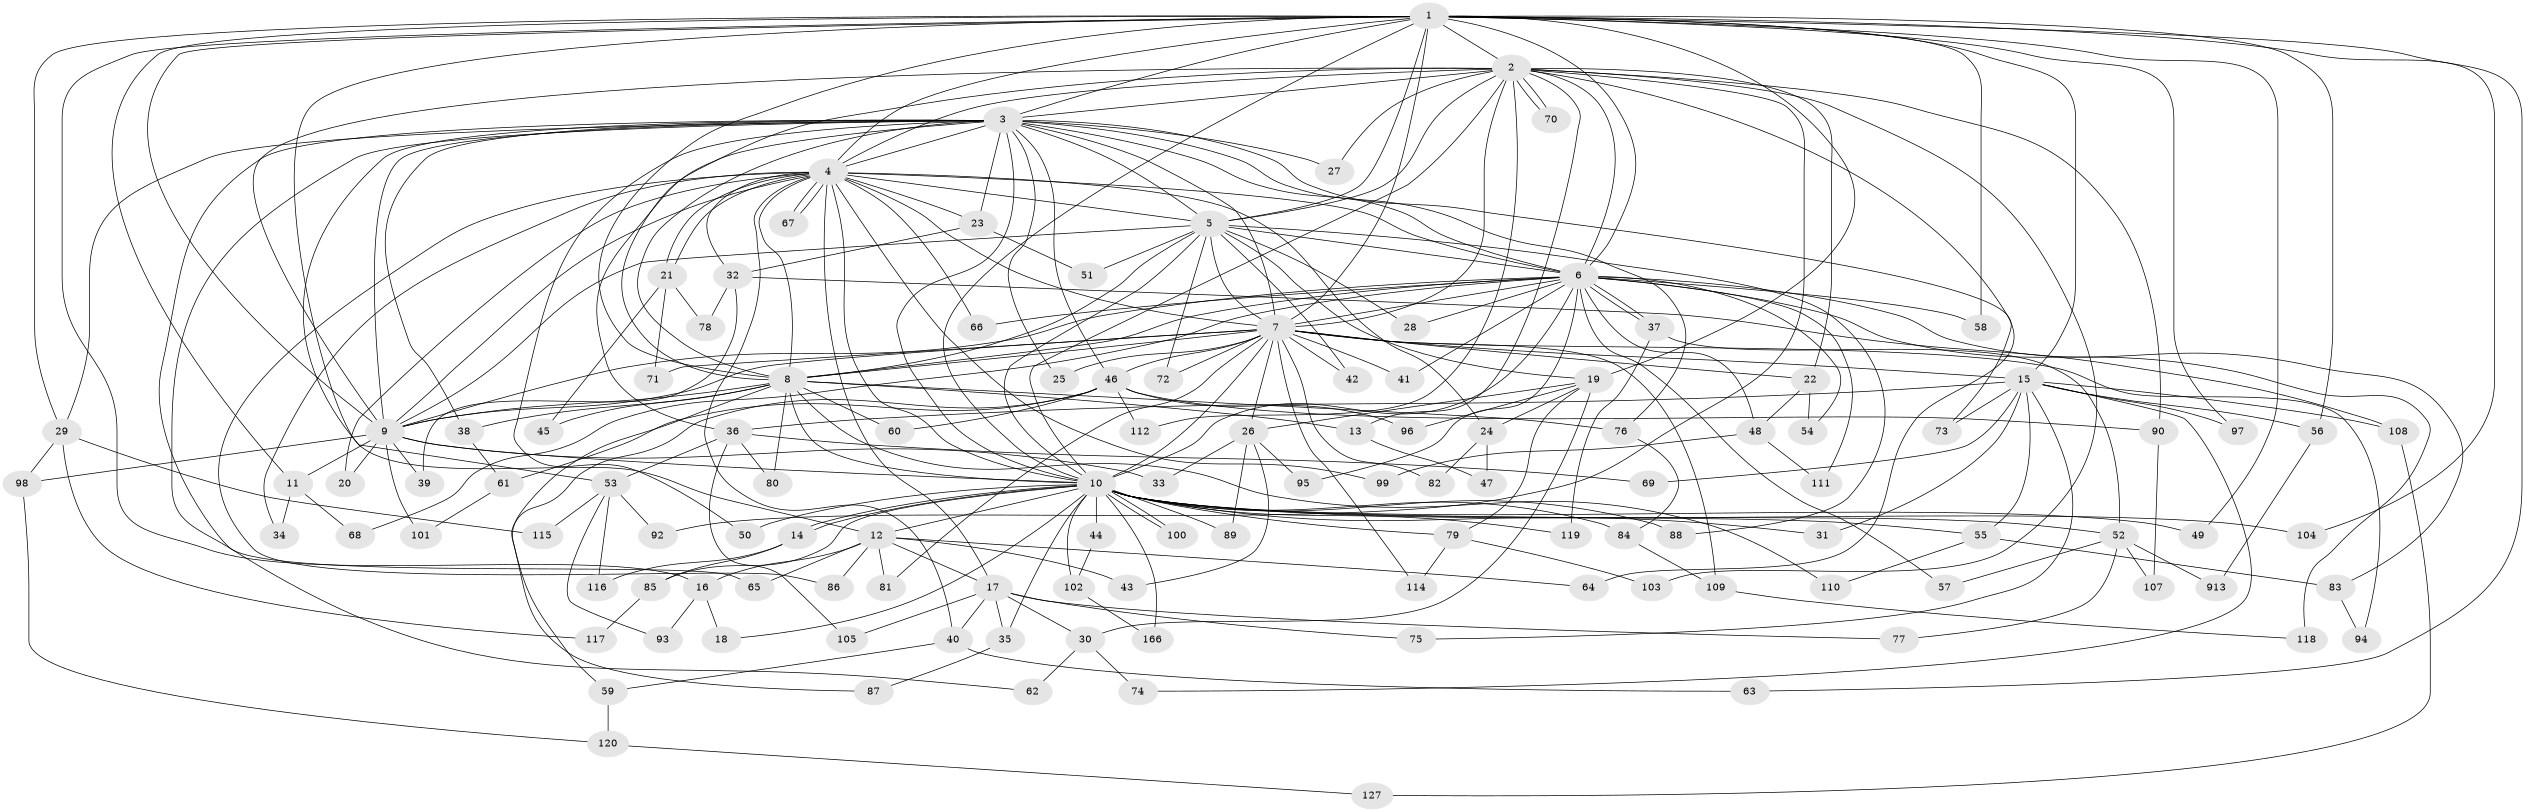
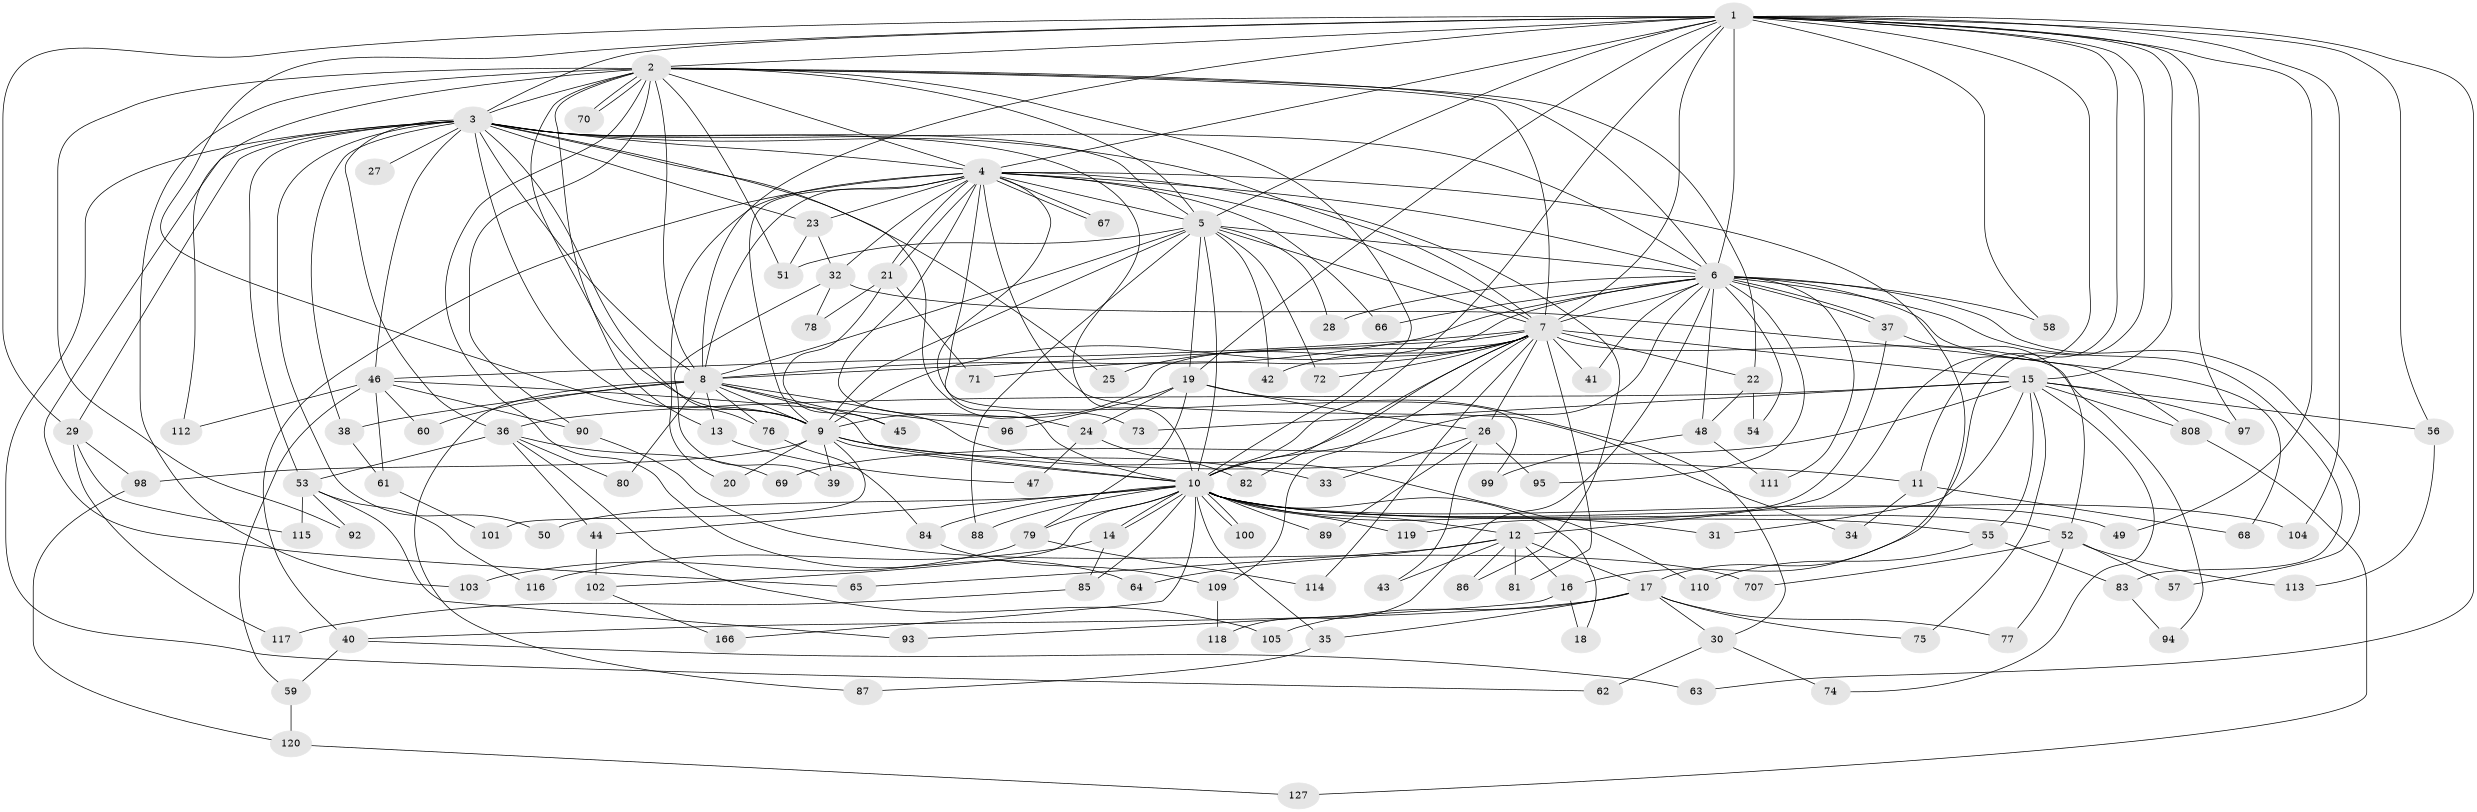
(1411, 96) -> (728, 166)
(2398, 432) -> (2191, 432)
none -> (550, 484)
(2154, 588) -> (1754, 588)
(2216, 588) -> (2295, 588)
